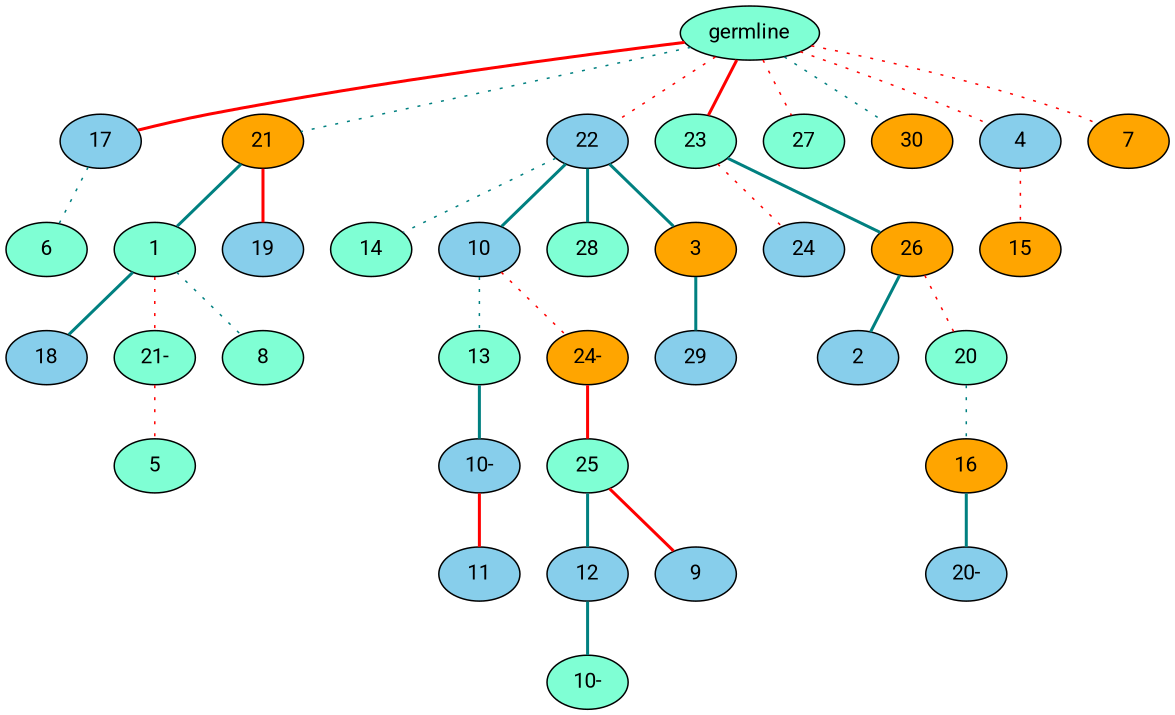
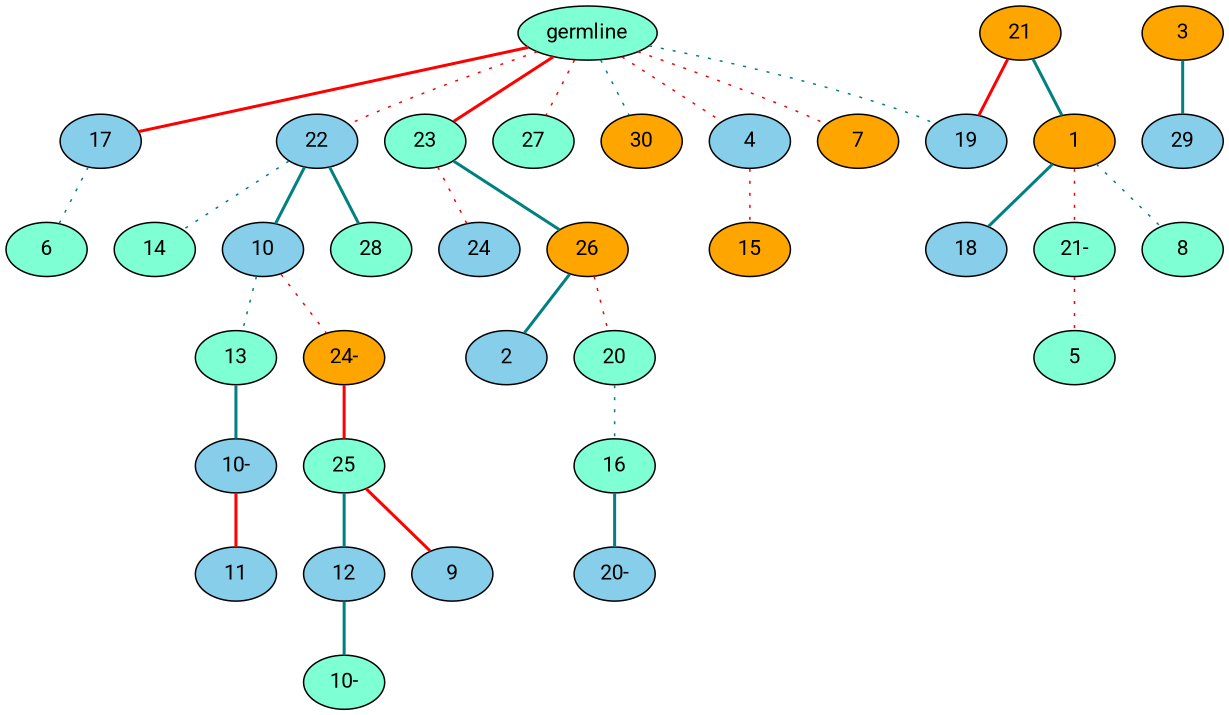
(496, 89) -> (794, 79)
(642, 195) -> none
(155, 249) -> (1074, 141)
(966, 466) -> (615, 466)
